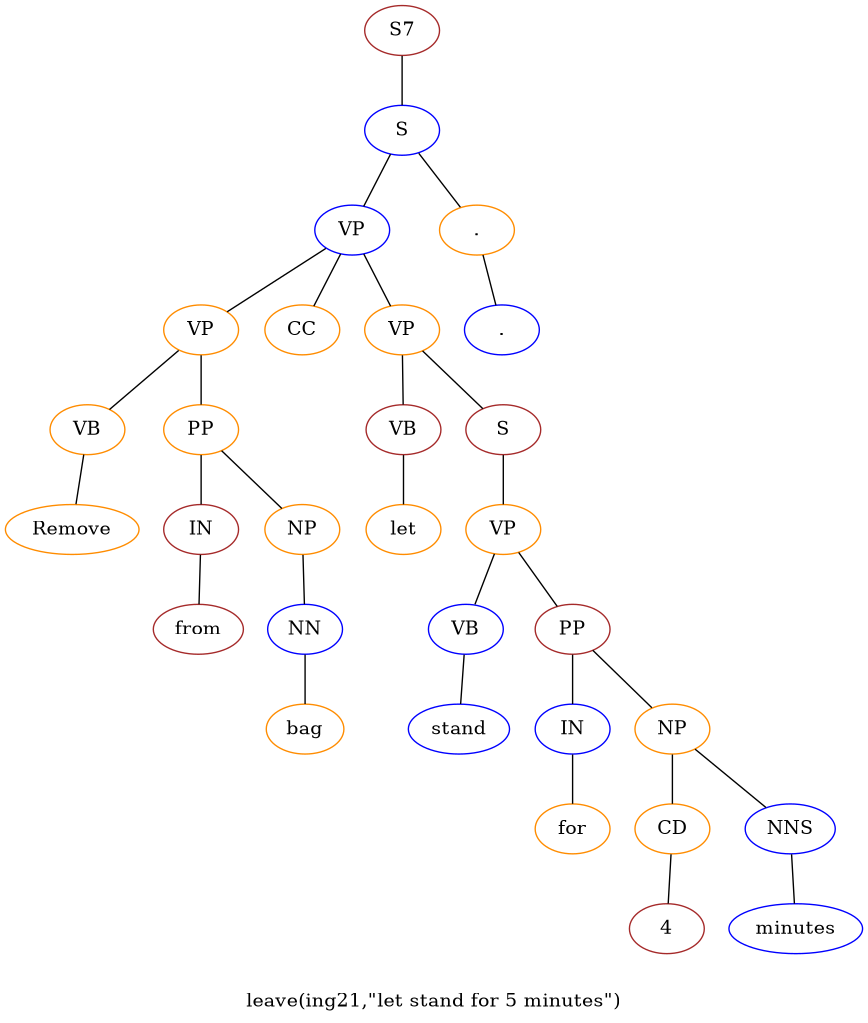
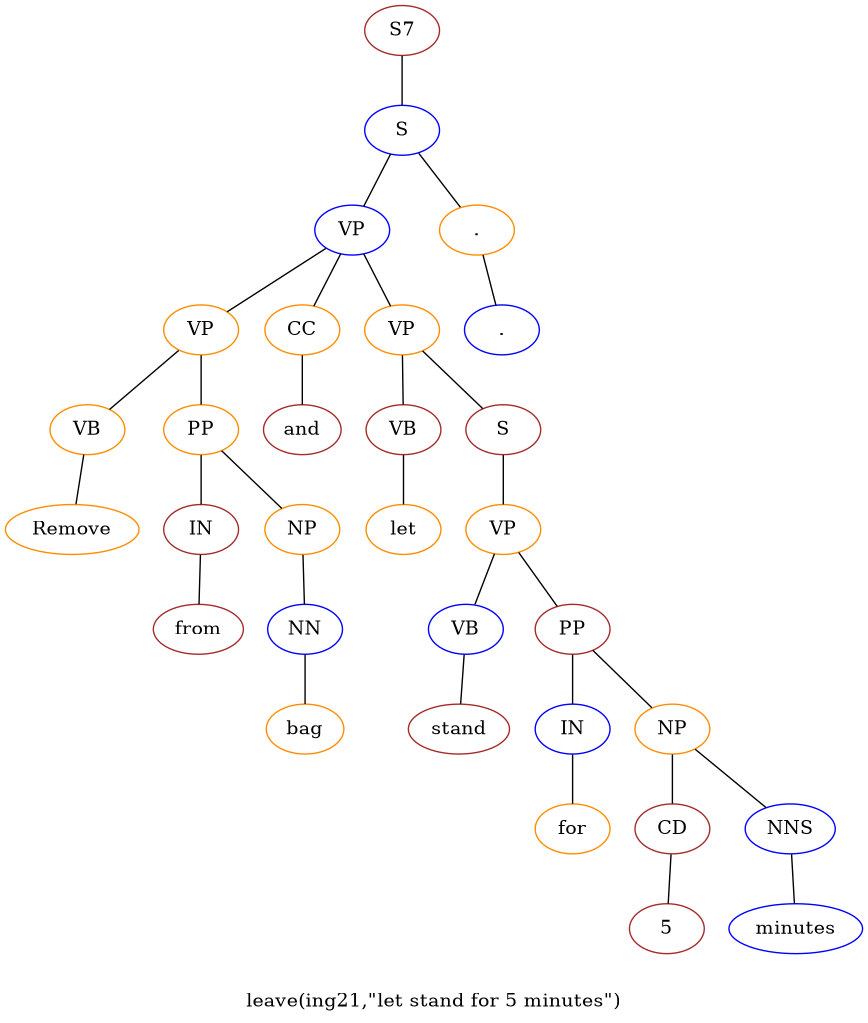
none -> (302, 430)
(459, 729) -> (459, 729)
(672, 829) -> (672, 829)
(667, 929) -> (667, 929)
